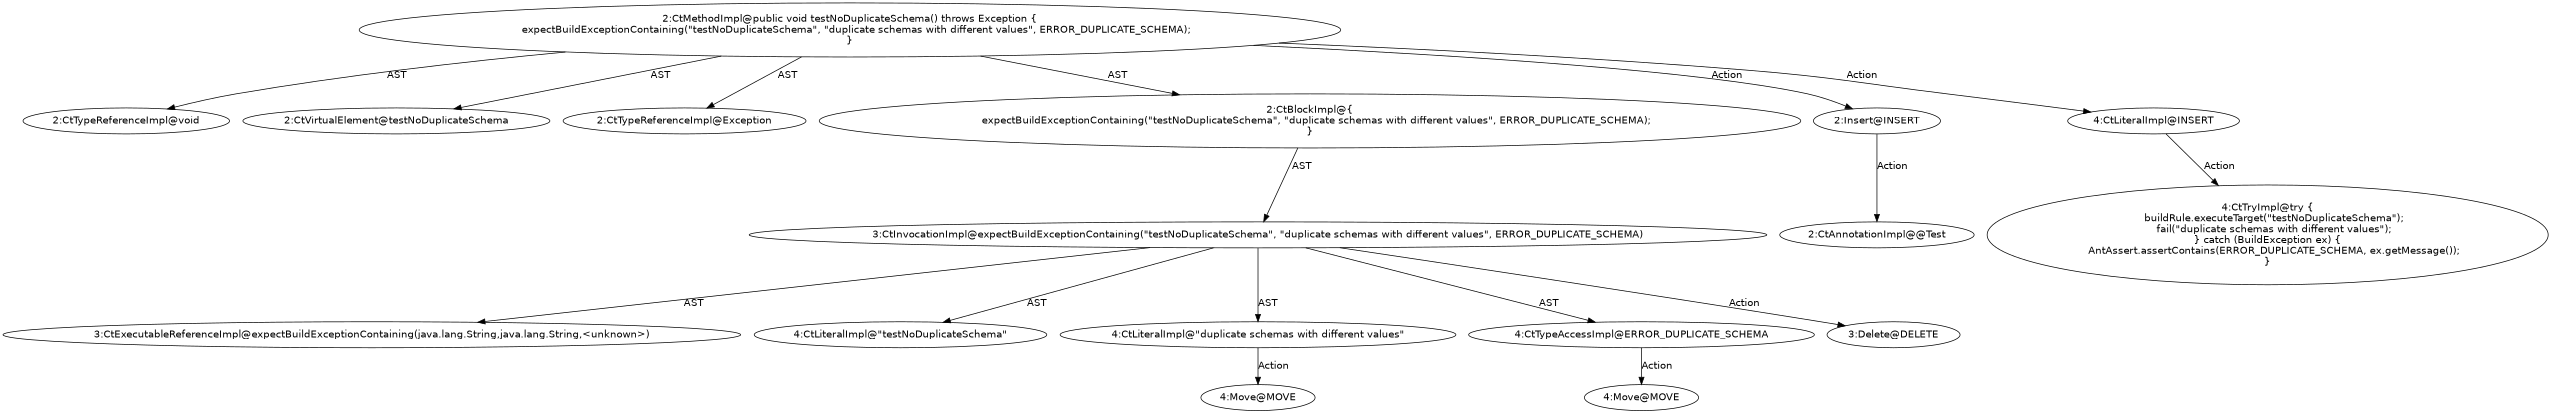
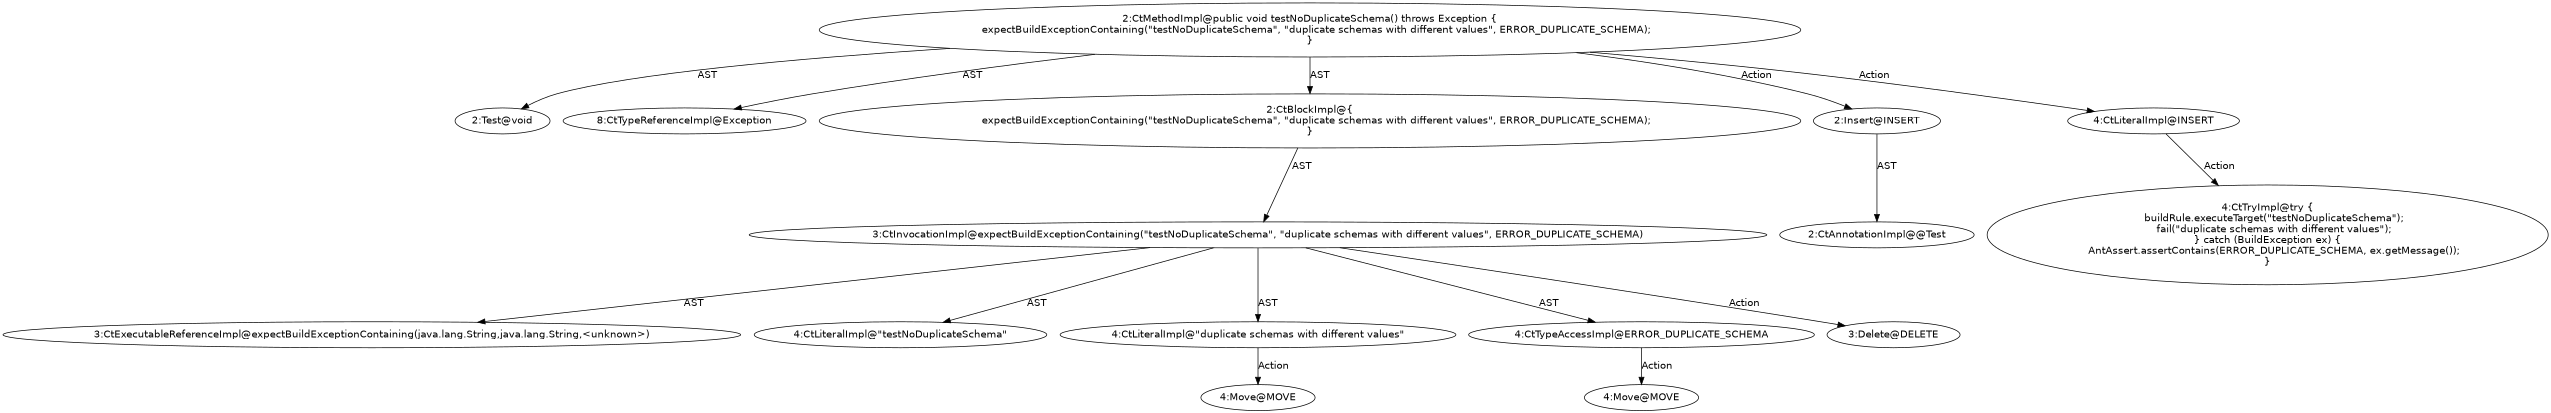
(126, 121) -> (503, 121)
(396, 121) -> none
(685, 121) -> (685, 121)
(1893, 166) -> (1887, 166)
